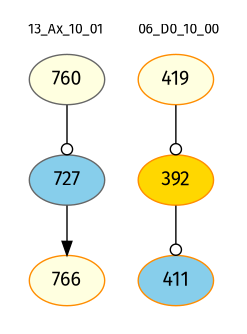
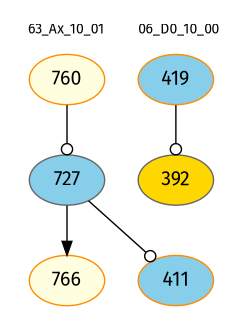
(66, 30) -> (66, 30)
(67, 80) -> (67, 80)
(176, 80) -> (176, 80)
(176, 180) -> (176, 180)
(176, 225) -> (107, 217)
